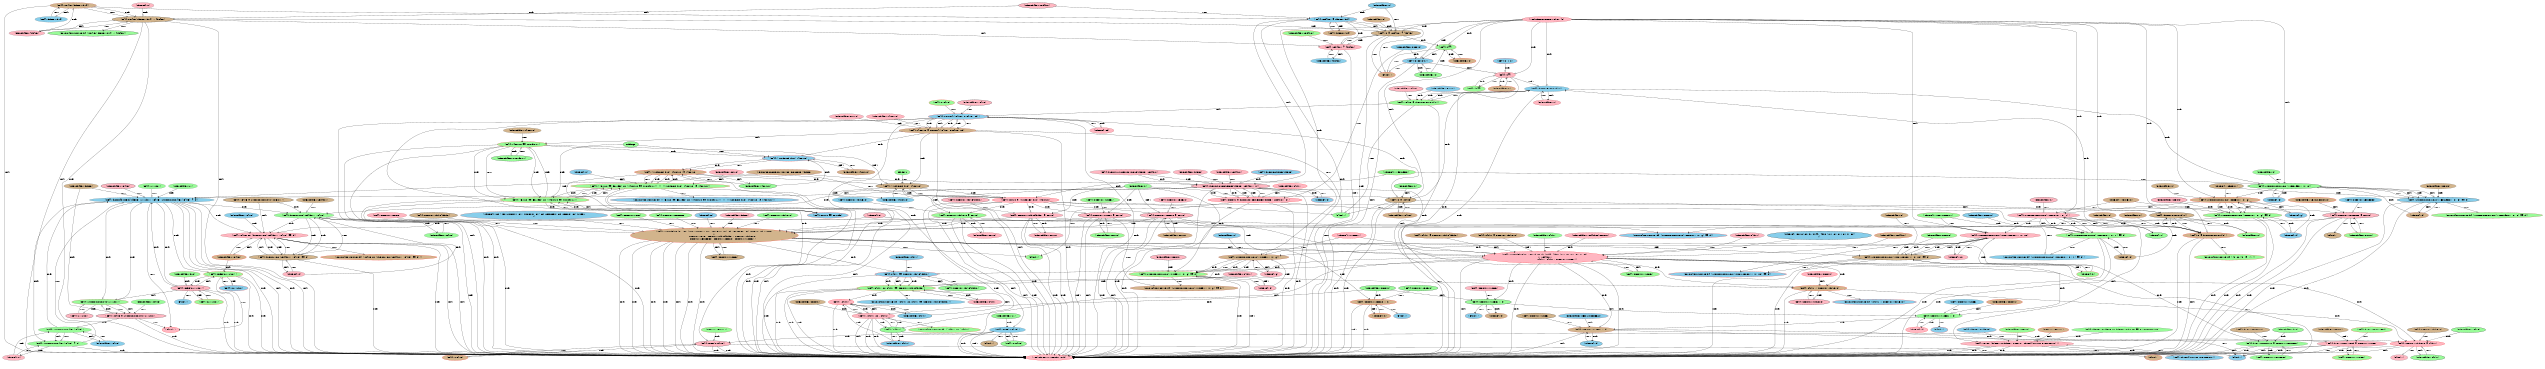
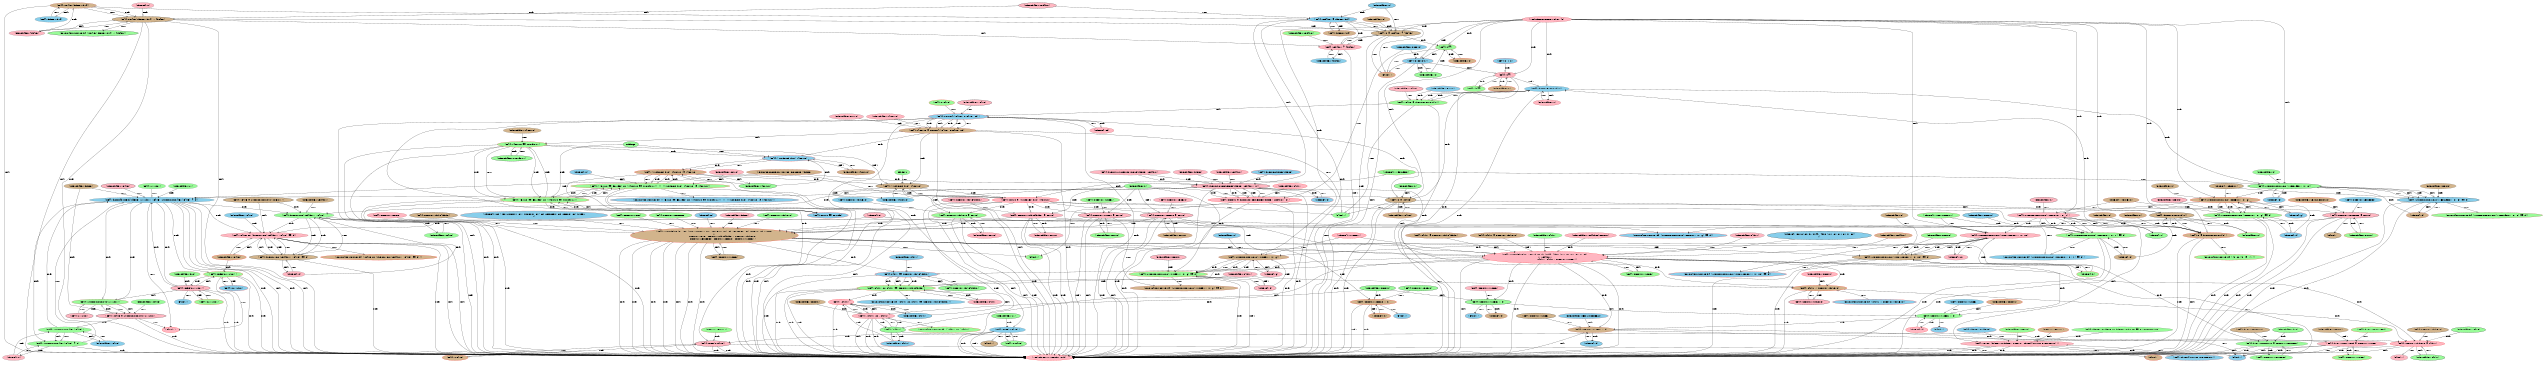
(1376, 26) -> (1376, 26)
(1843, 295) -> (1854, 294)
